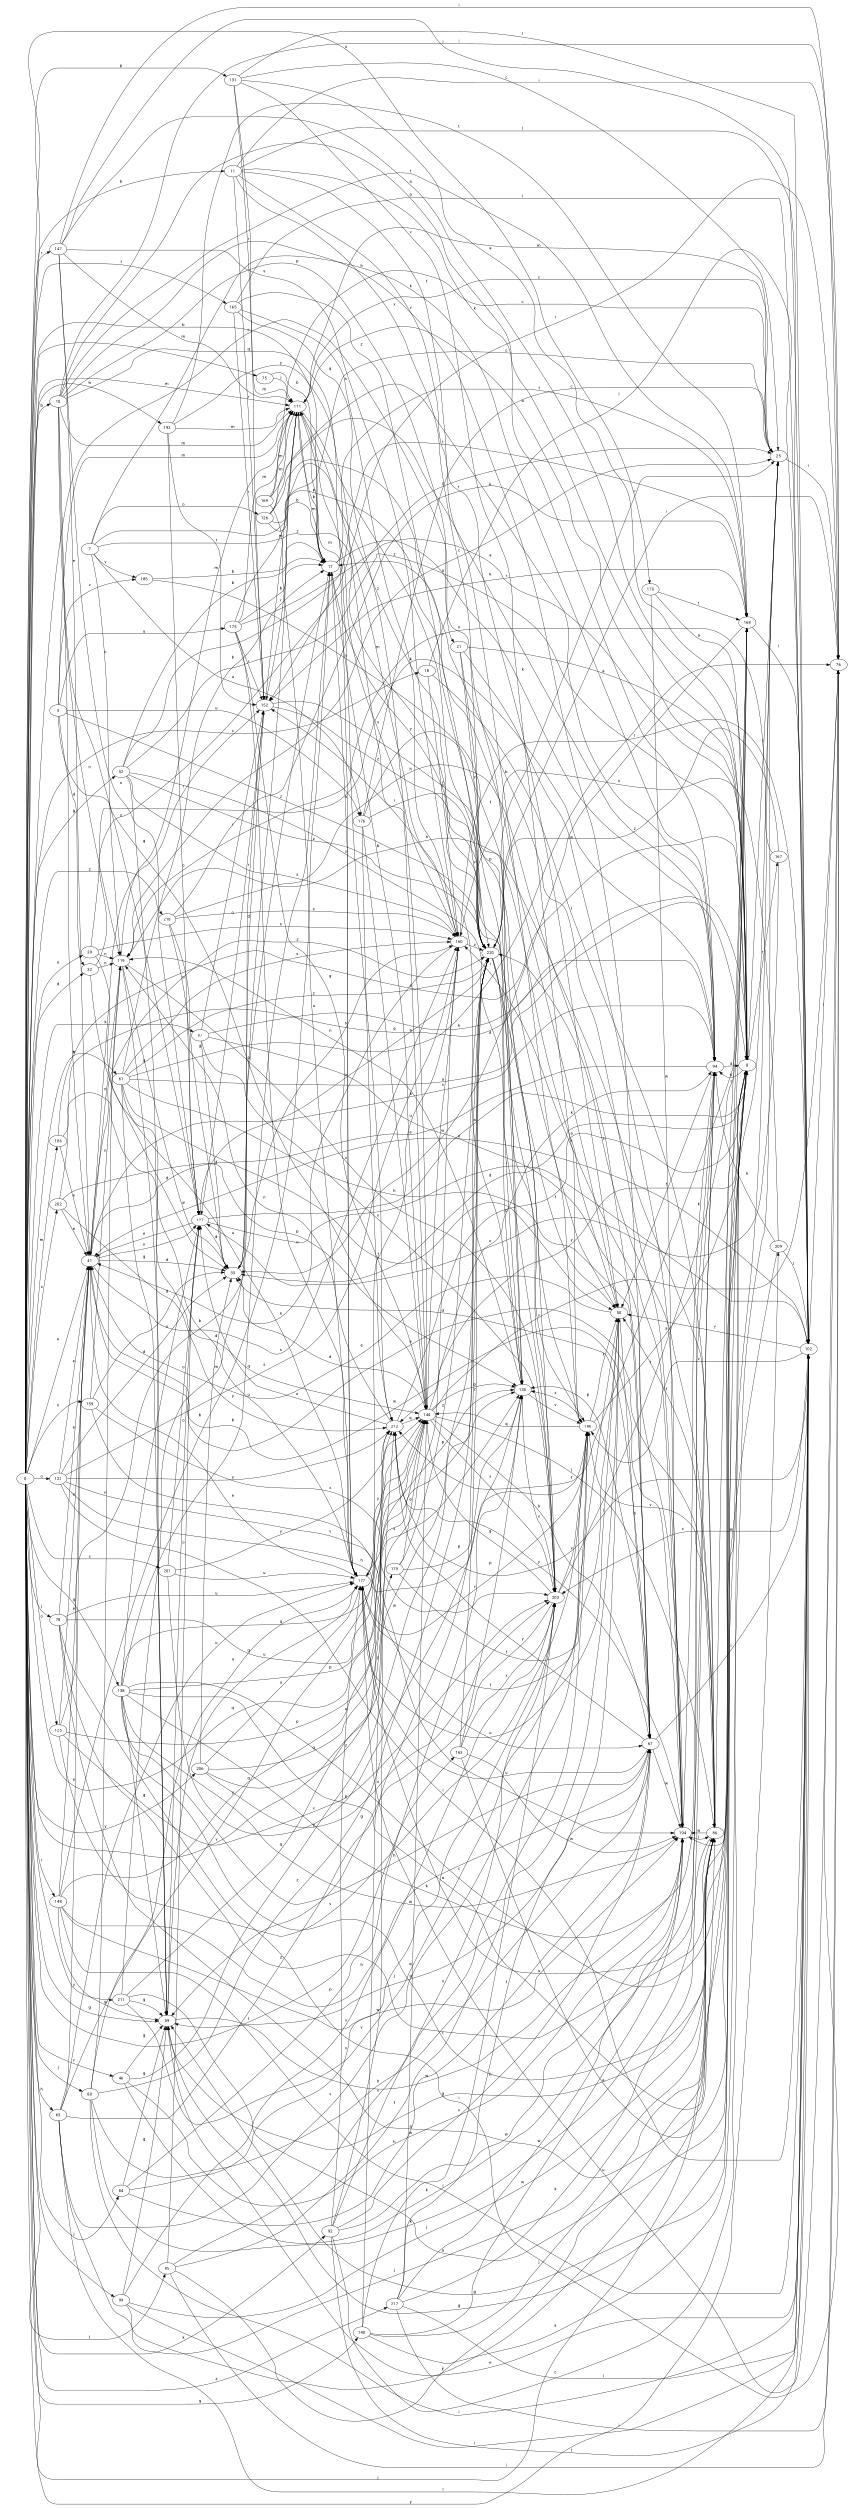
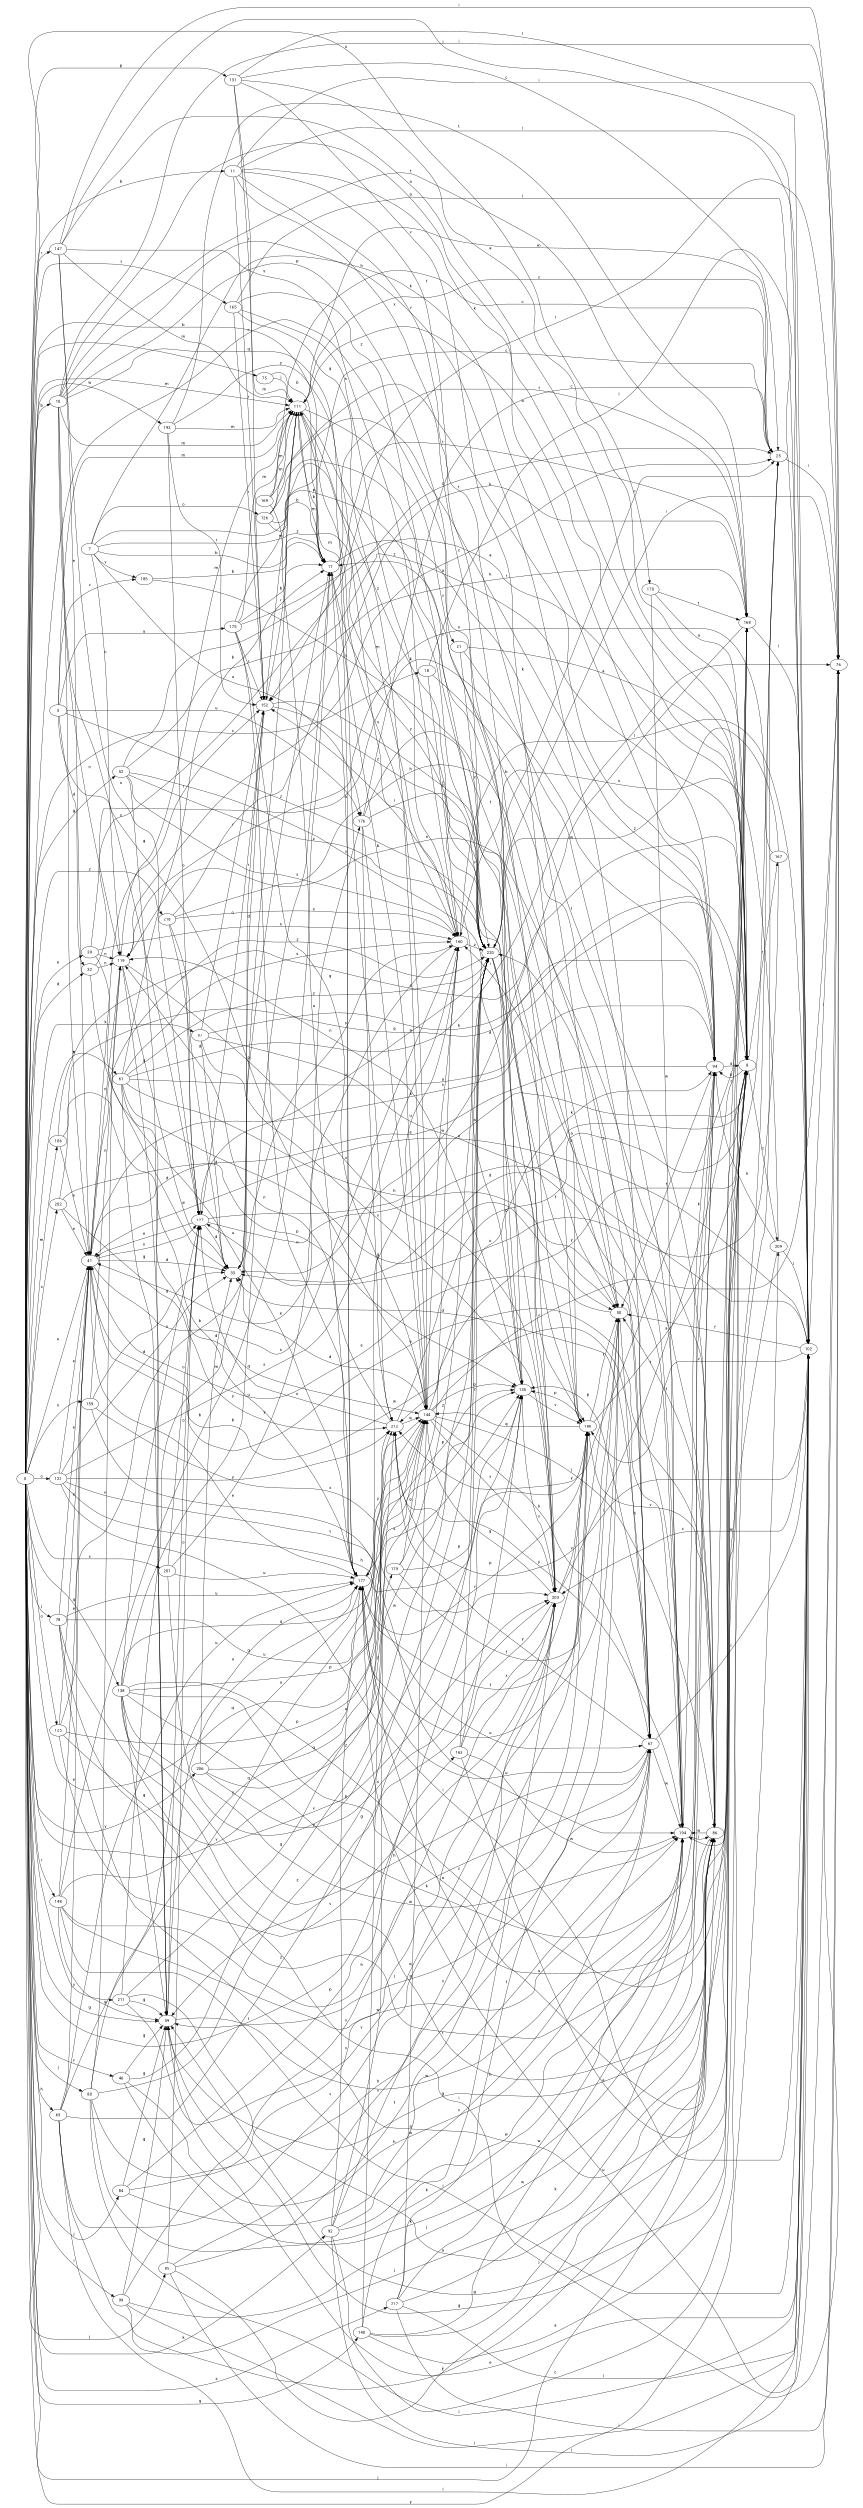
(191, 628) -> (226, 556)
(762, 777) -> (763, 1154)
(497, 924) -> none
none -> (513, 964)
(378, 1255) -> (378, 1255)
(556, 1393) -> (556, 1393)
(572, 1478) -> (572, 1478)
(302, 1526) -> (309, 1253)
